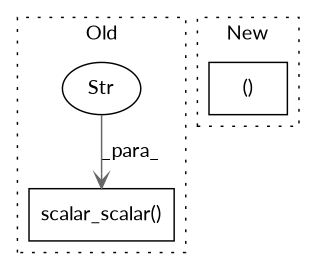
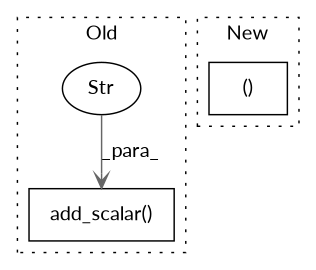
(102, 215) -> (102, 215)
